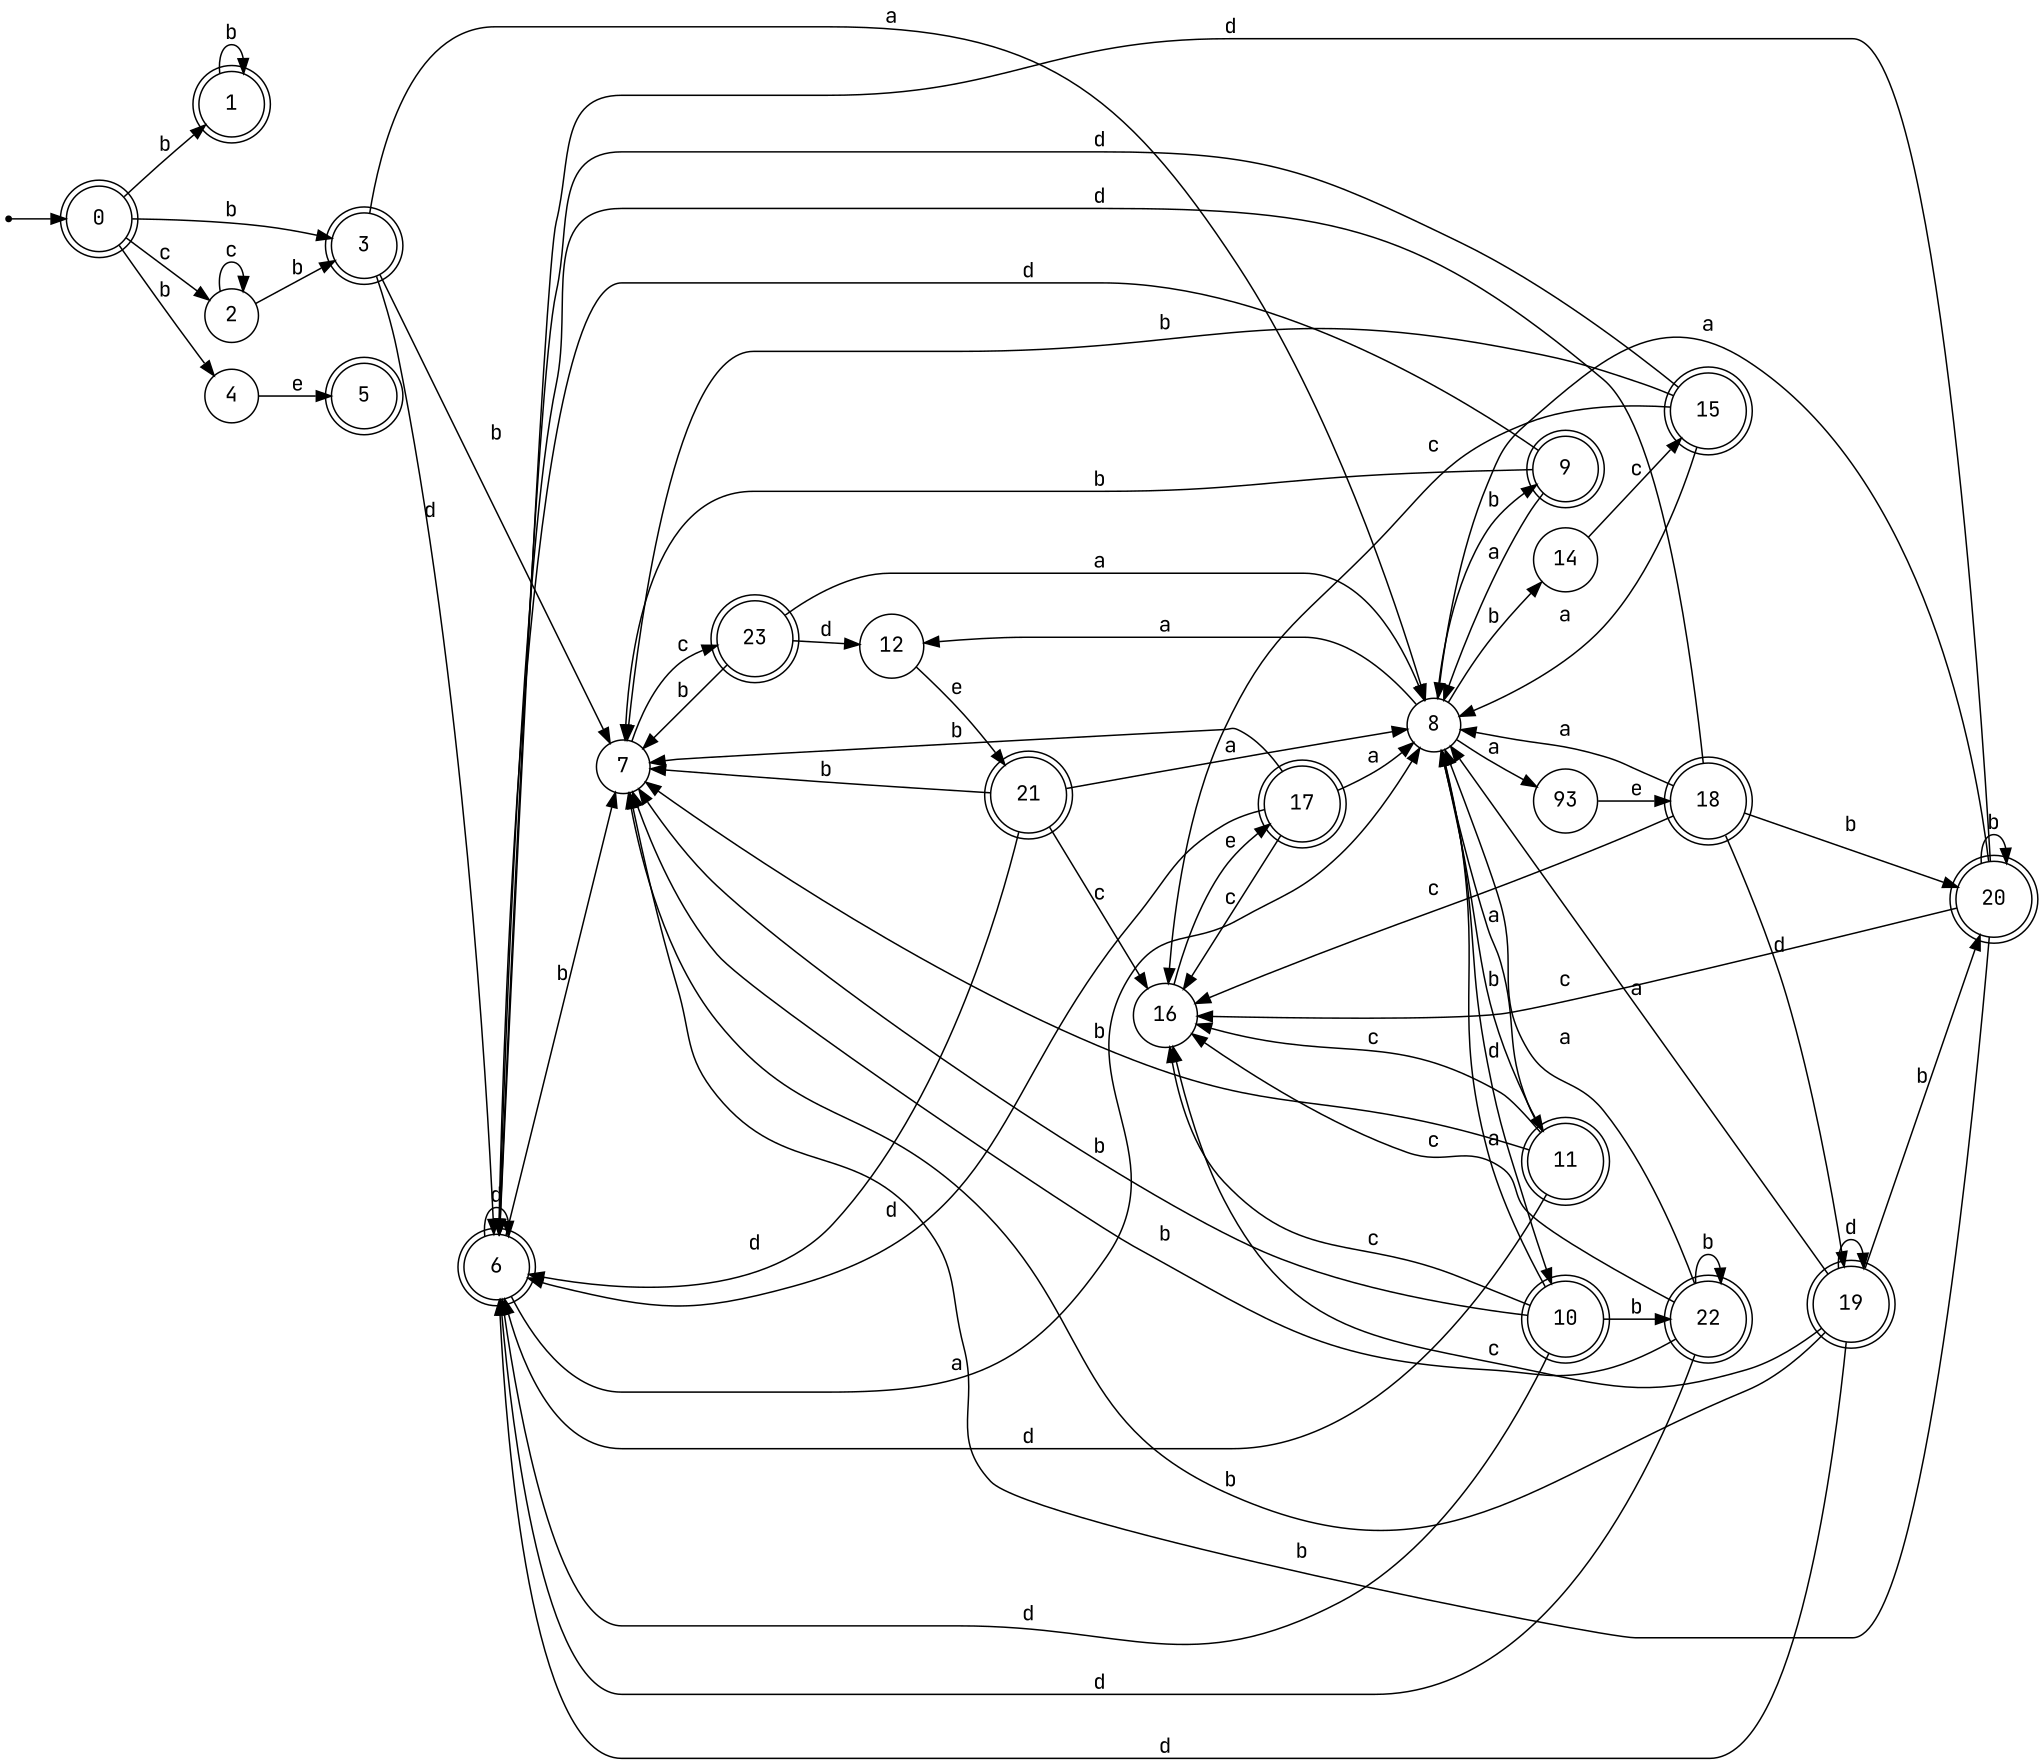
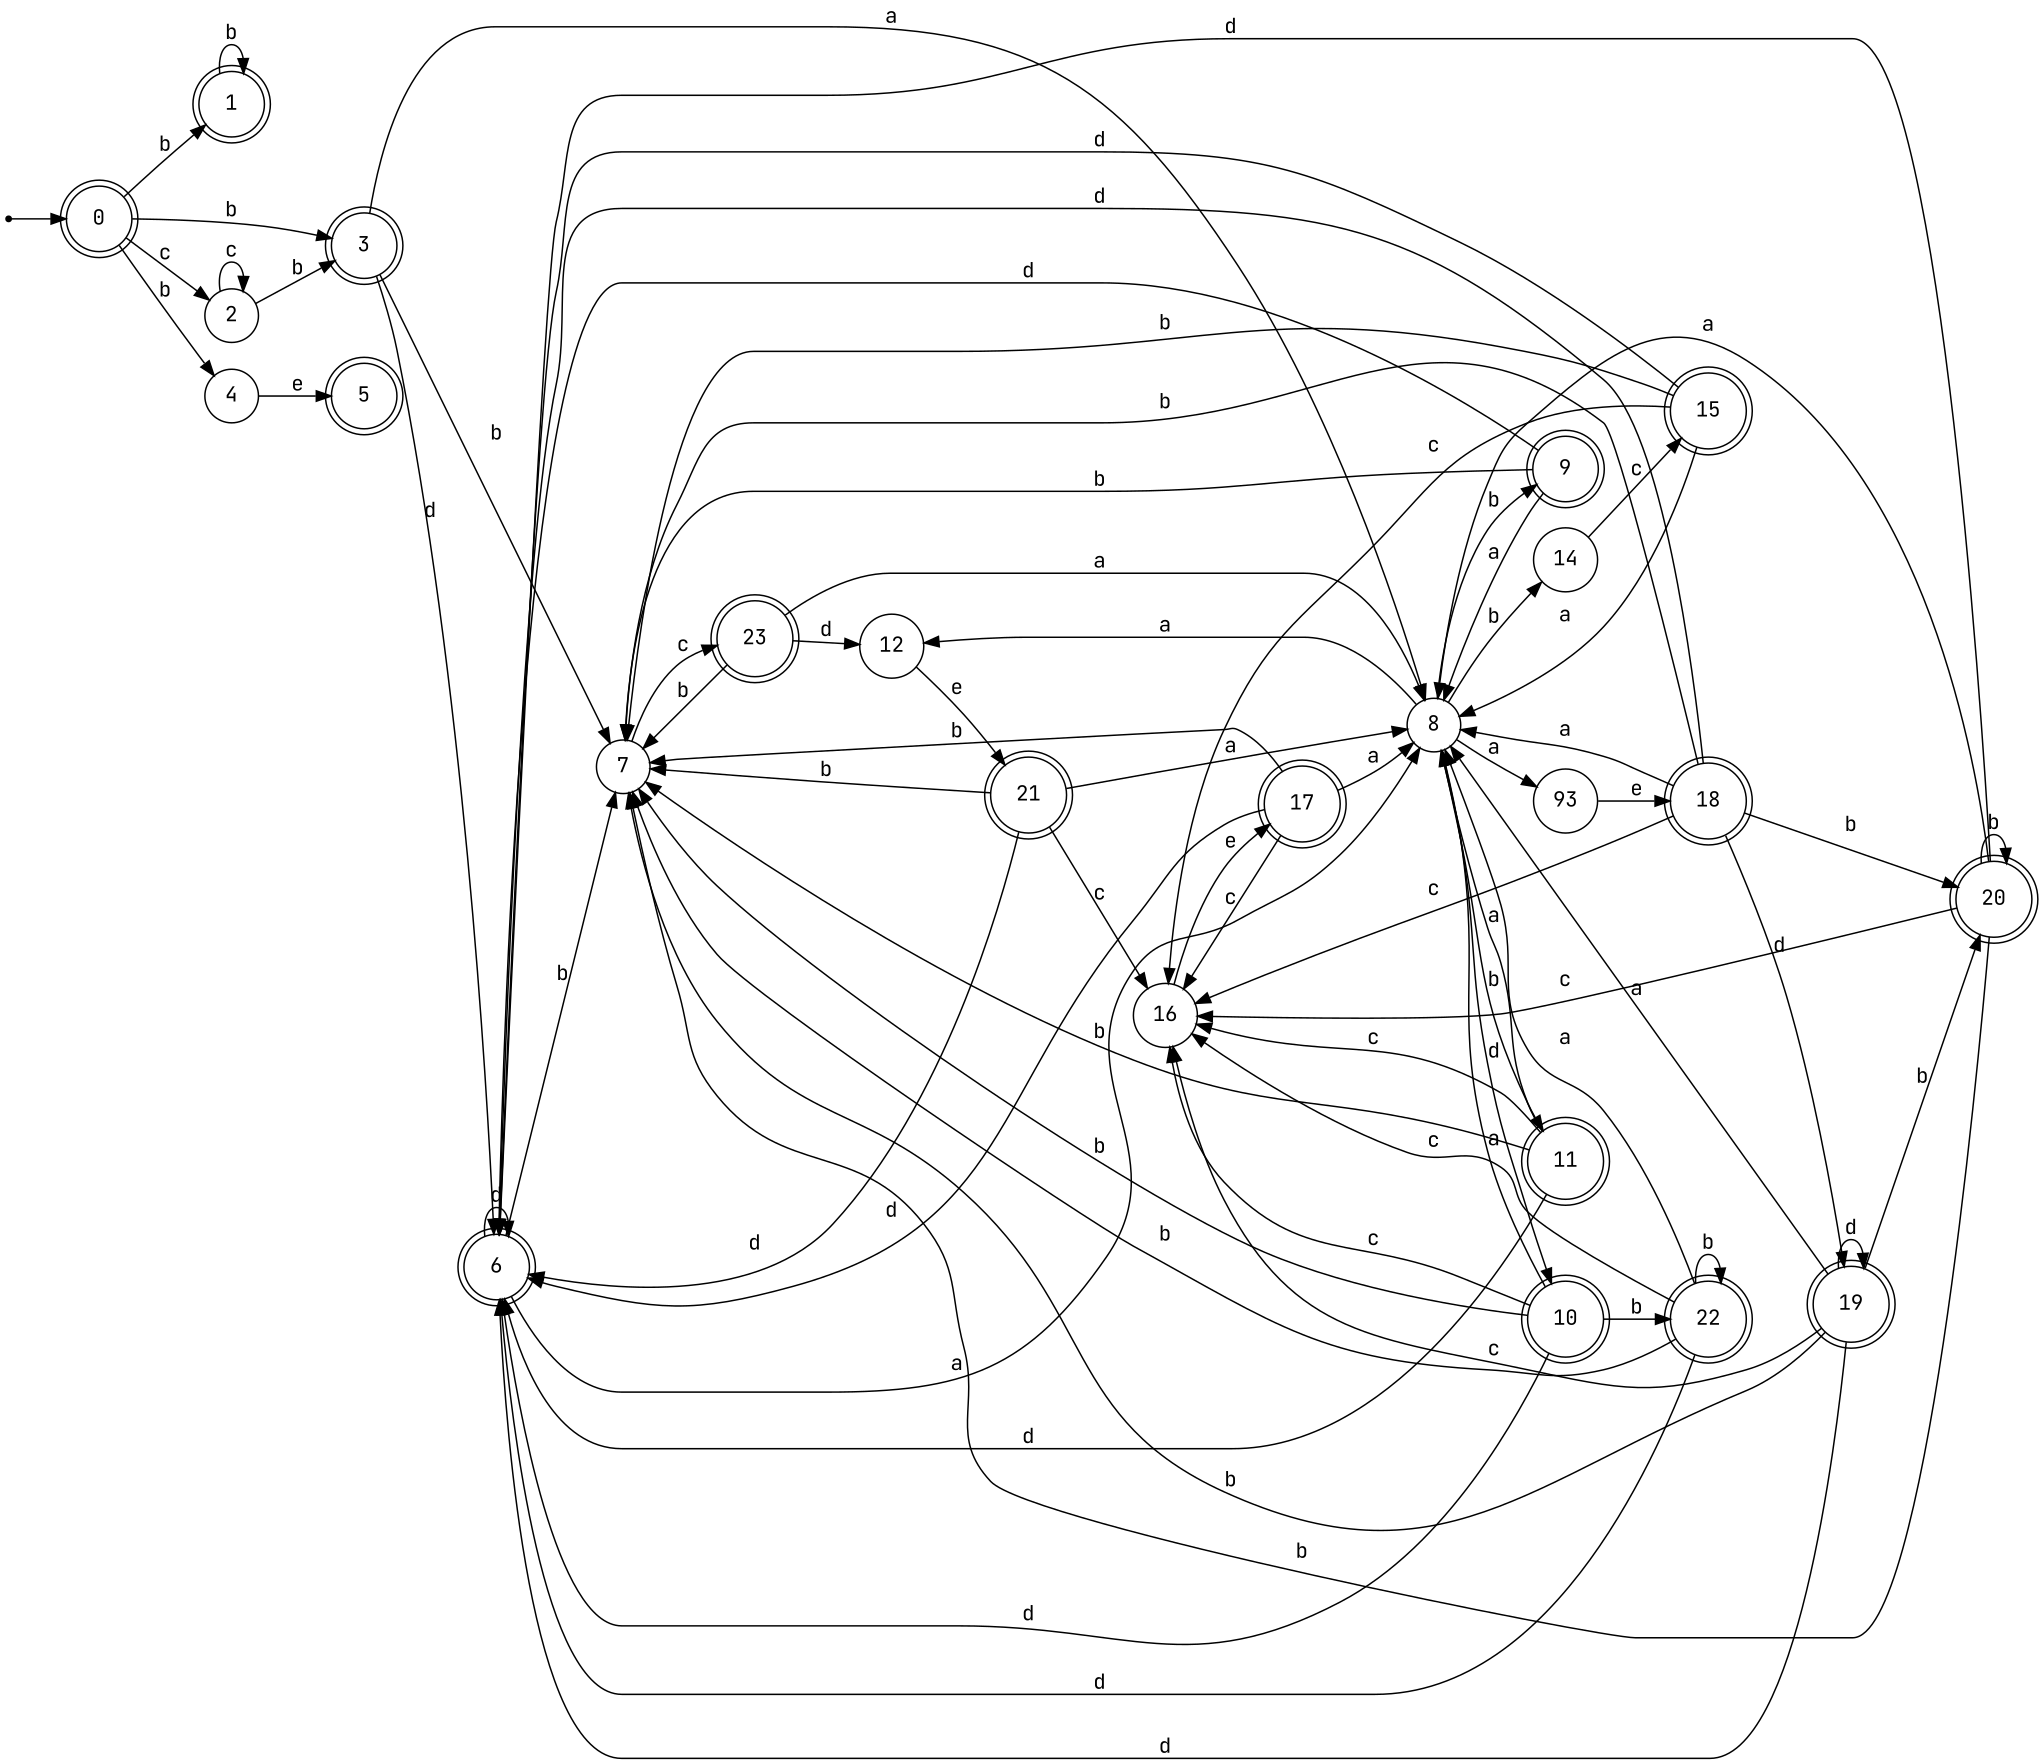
none -> (1191, 415)
